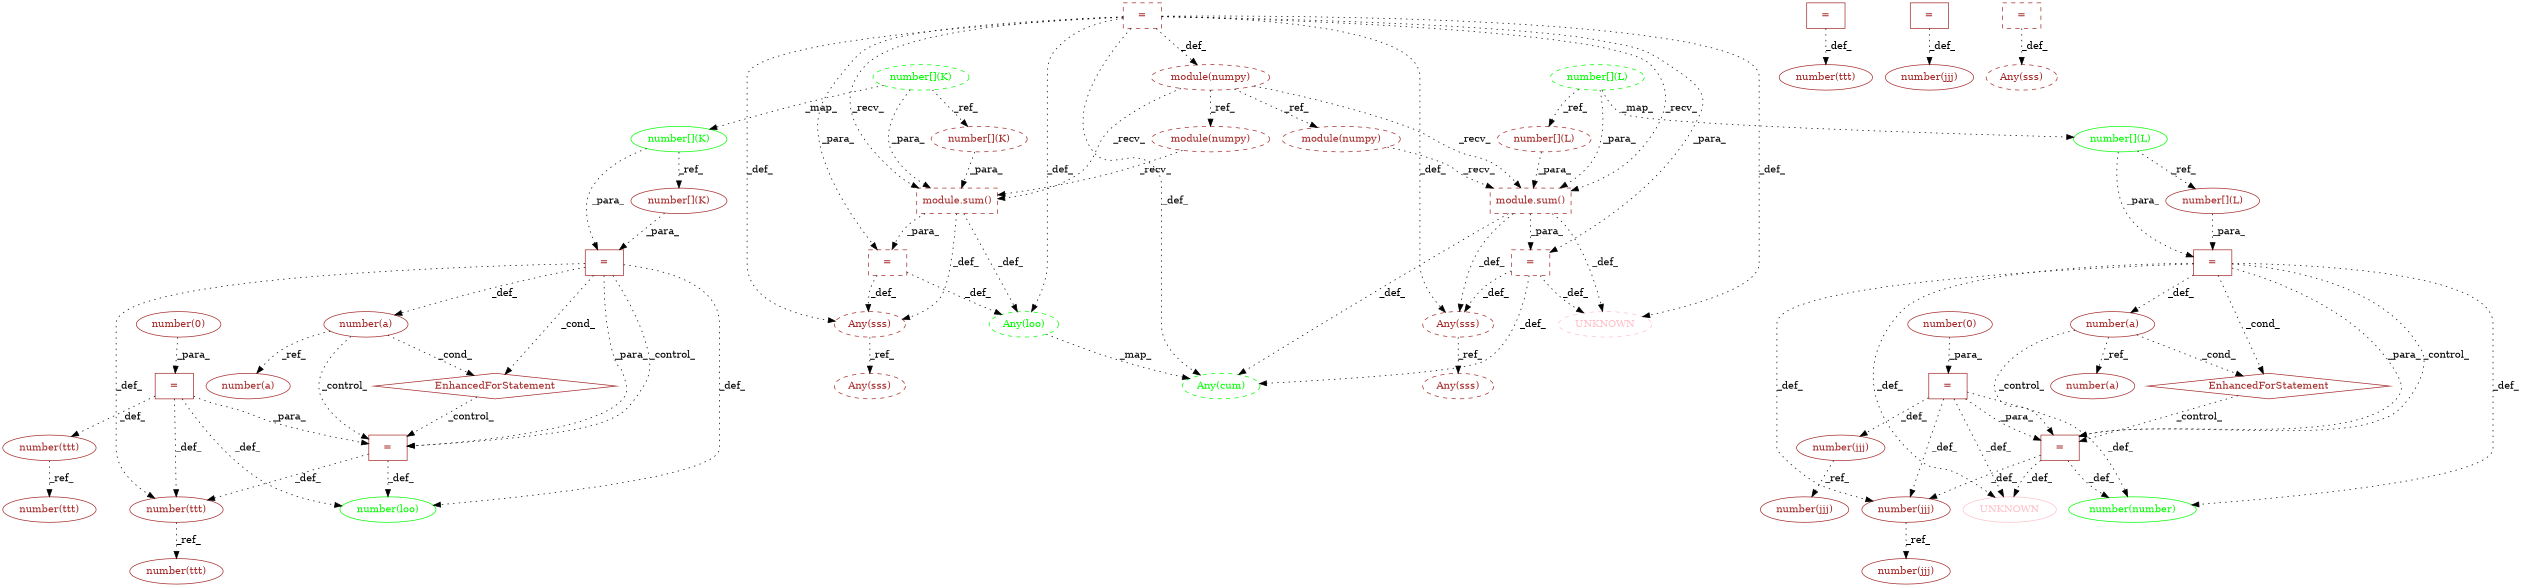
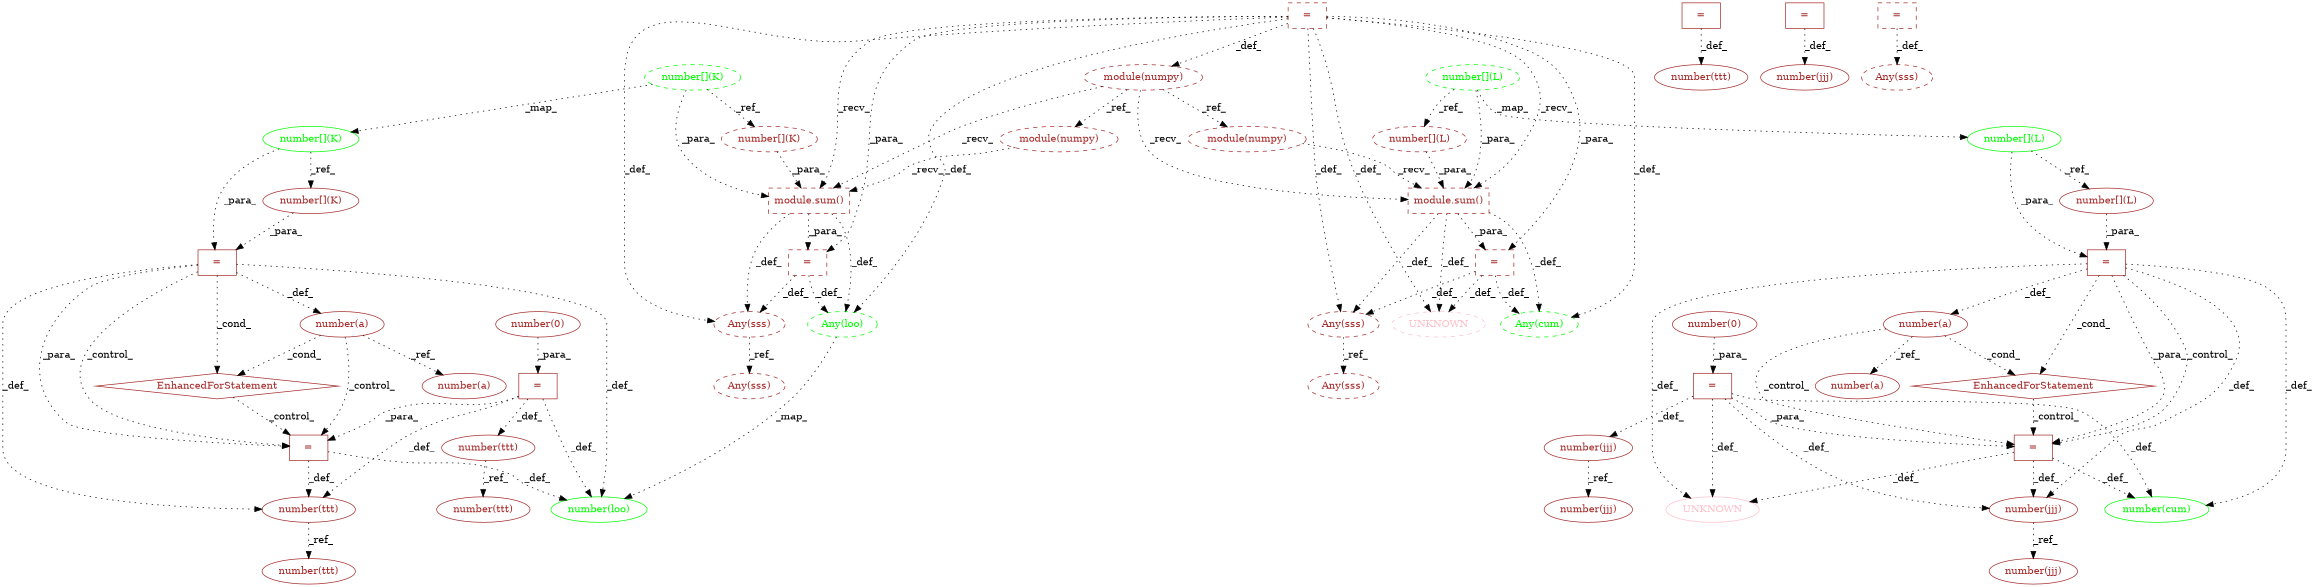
(1113, 359) -> (748, 433)
(2132, 510) -> (2157, 510)
